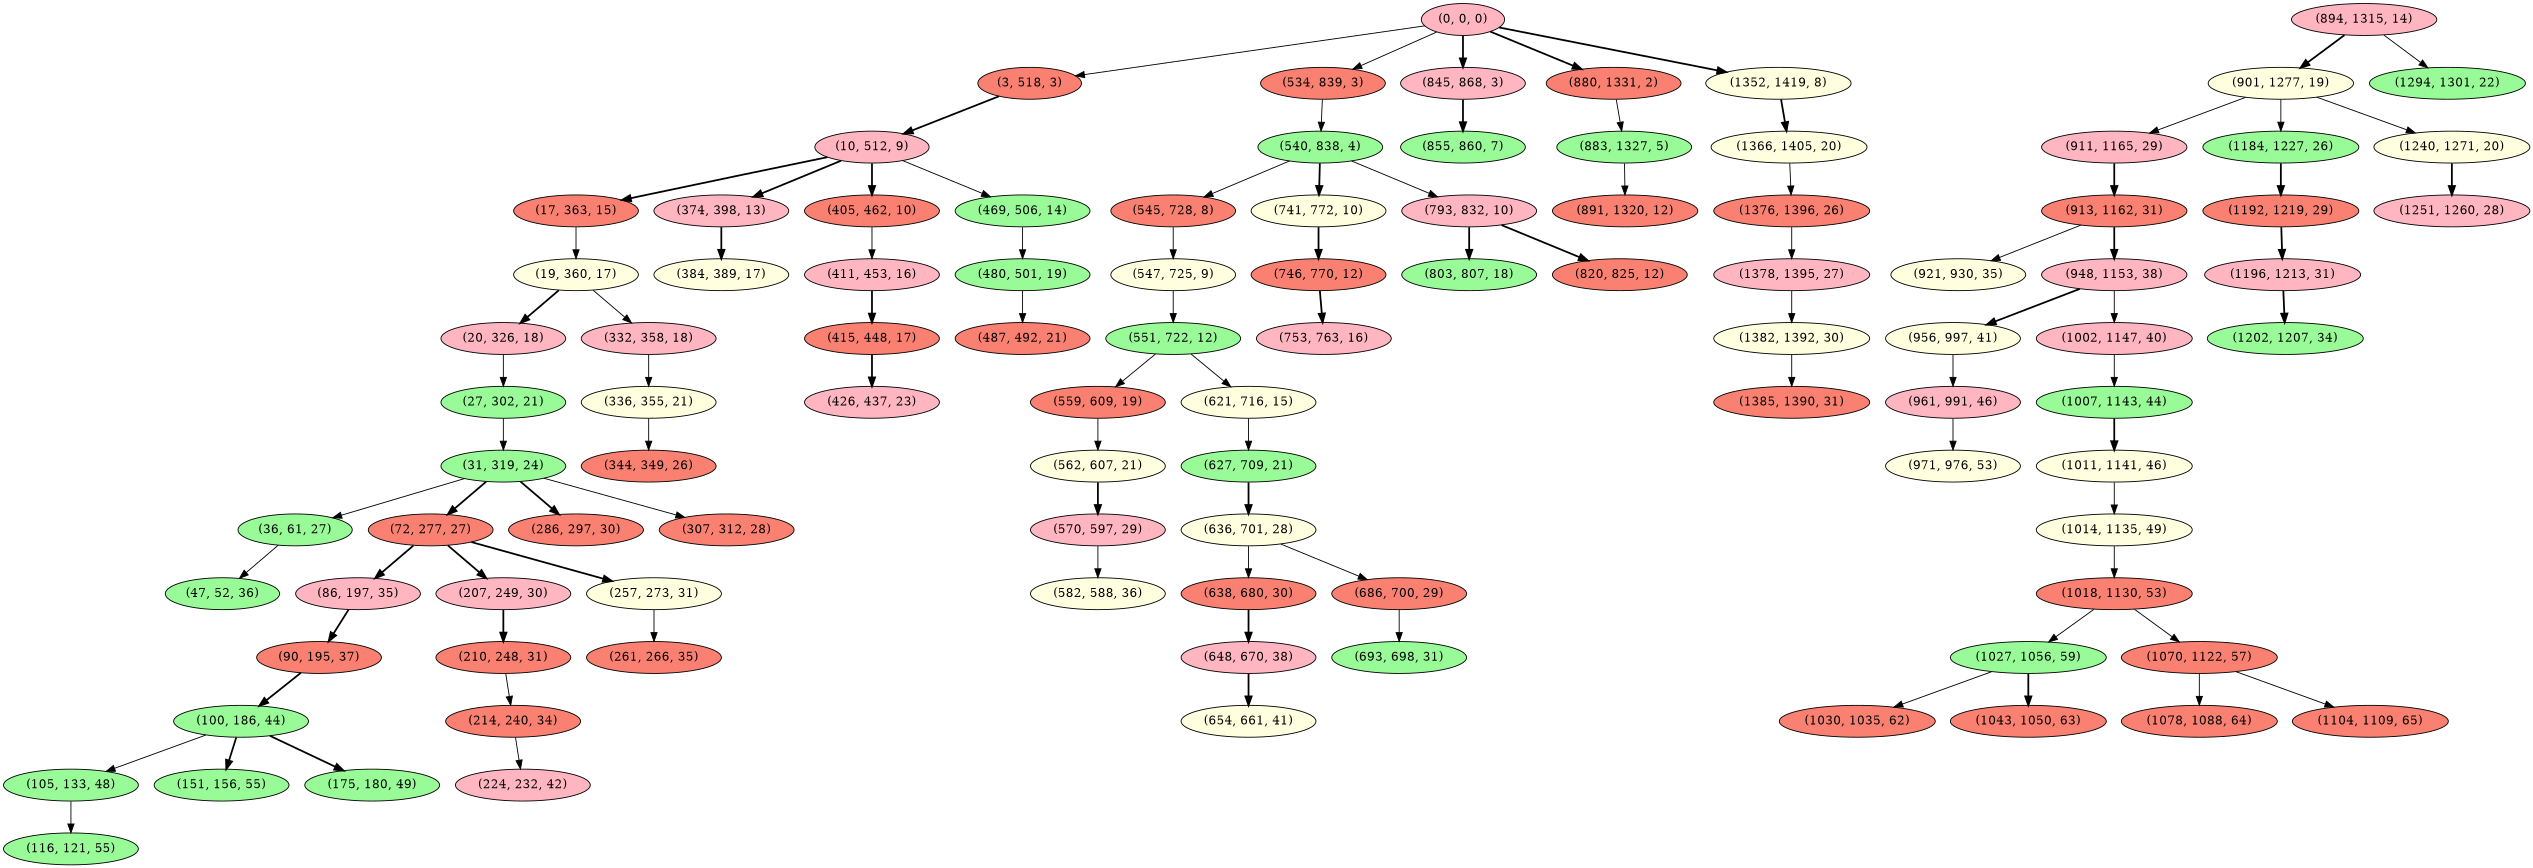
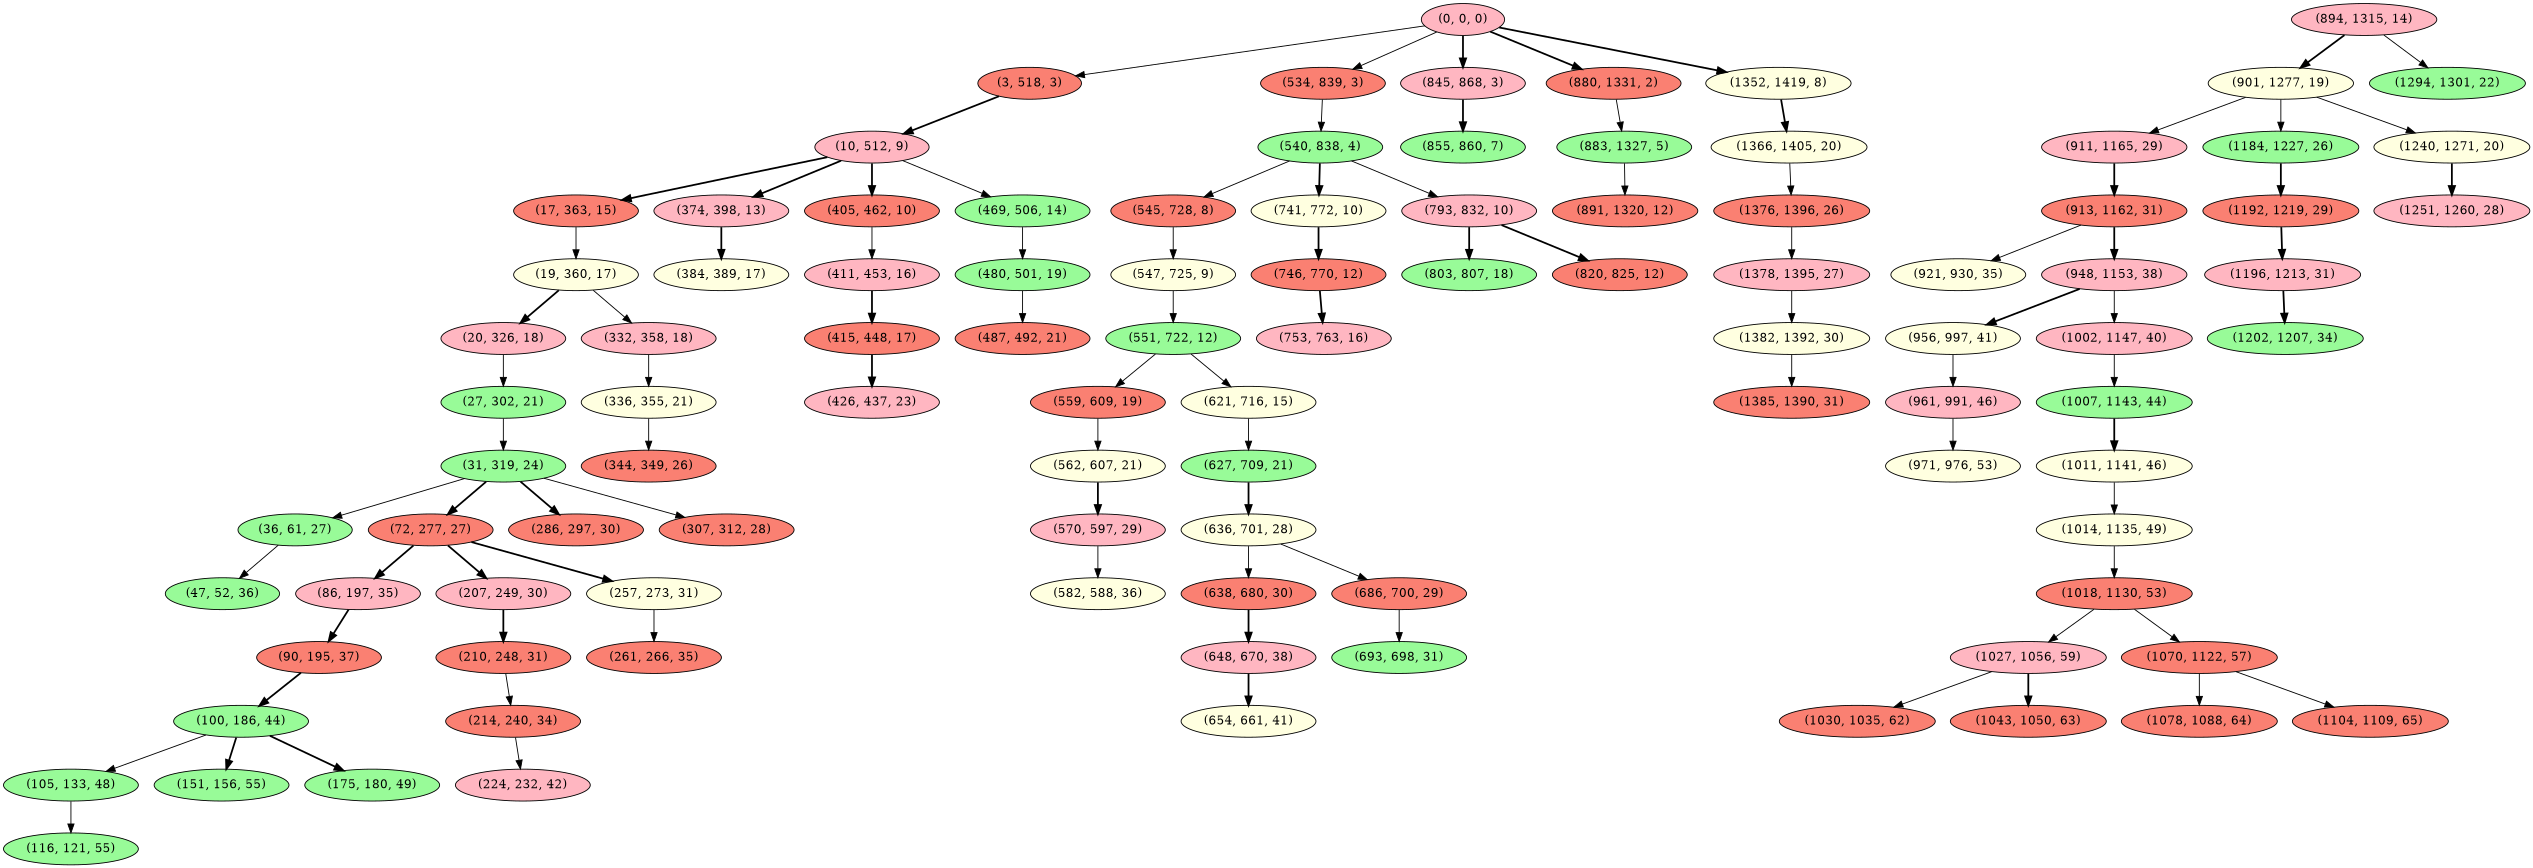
(2028, 657) -> (2028, 657)
